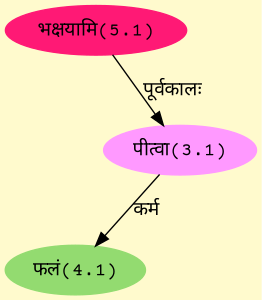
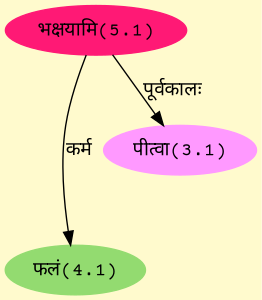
(132, 205) -> (64, 142)
